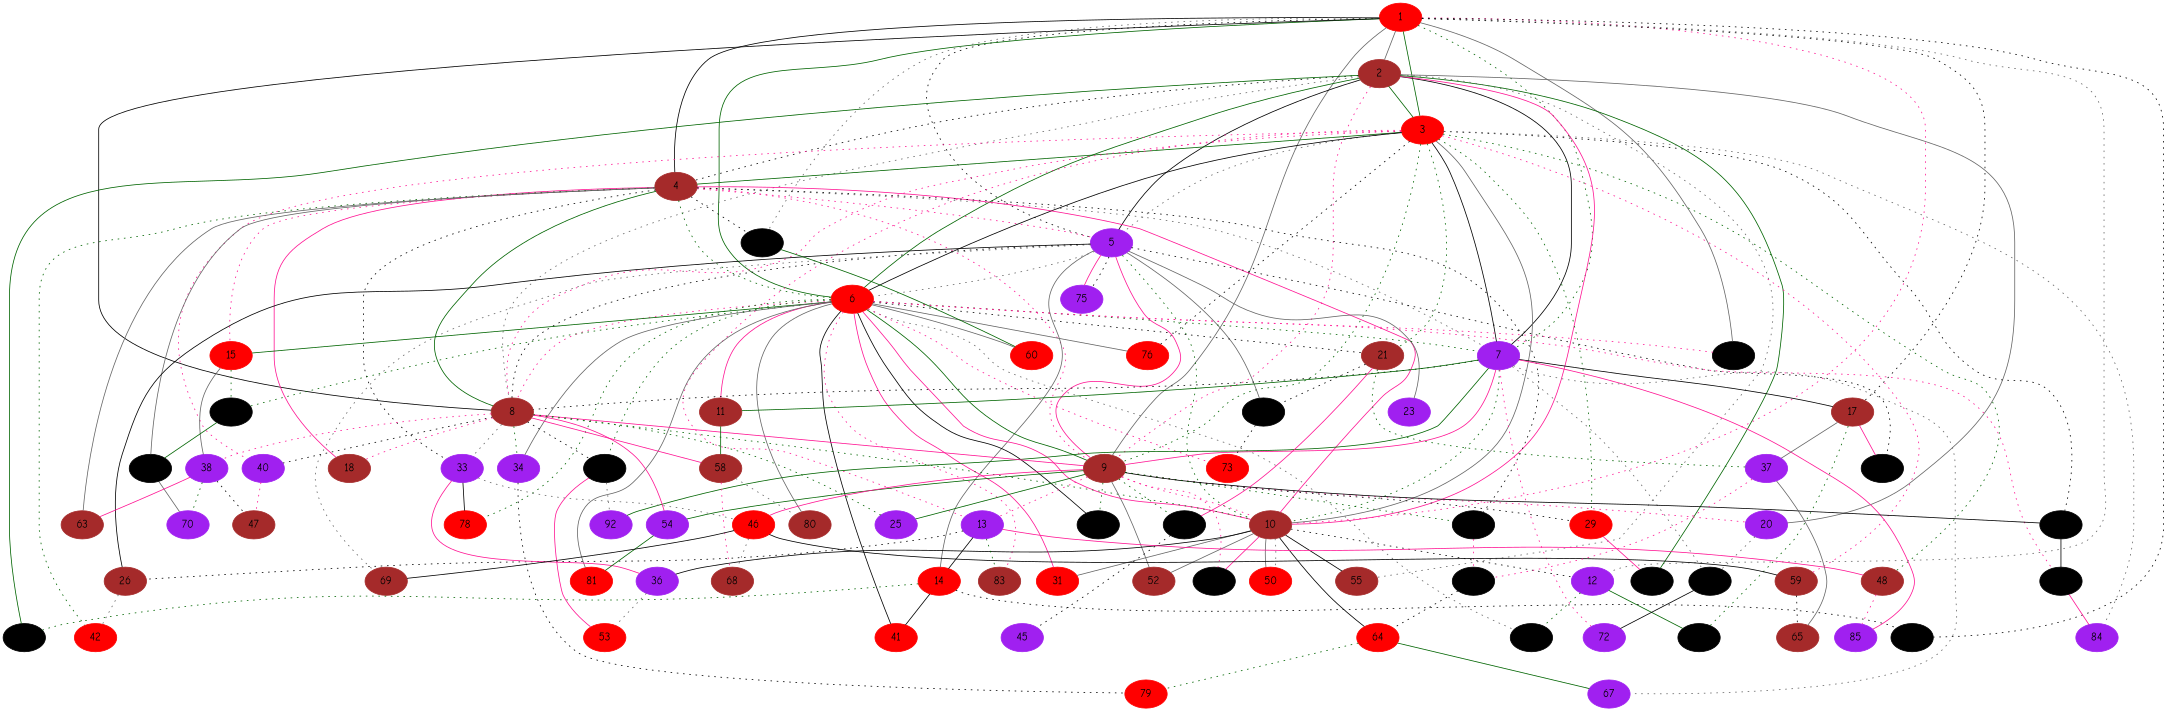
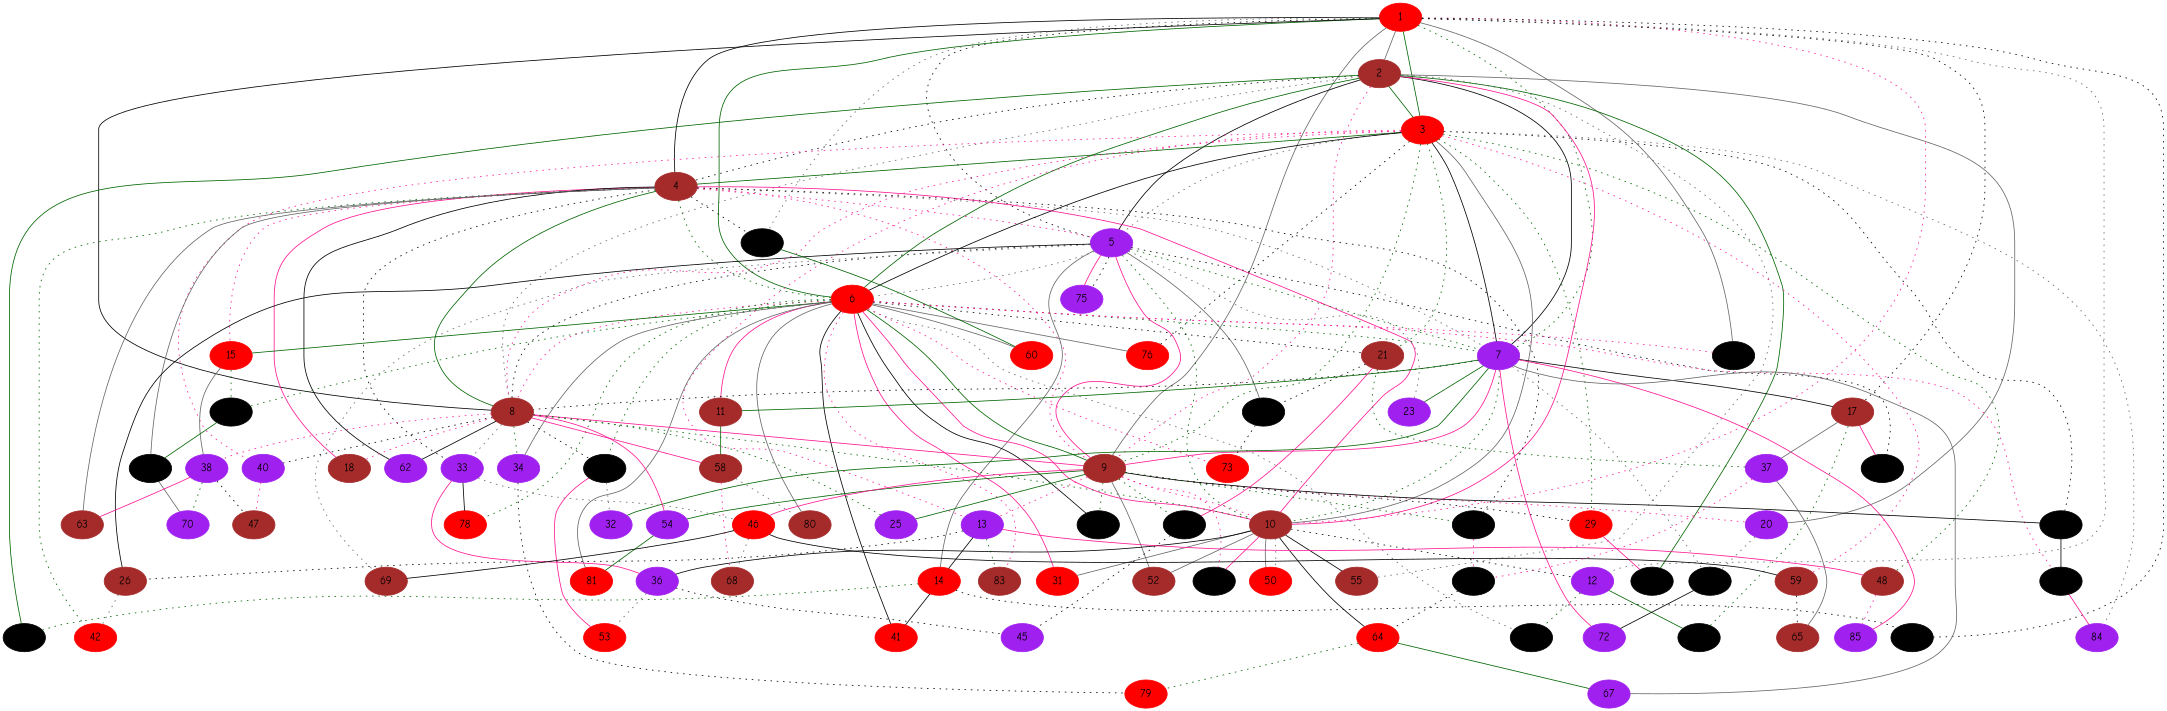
none -> (1288, 294)
(1305, 319) -> (1305, 319)
none -> (1454, 384)
none -> (406, 468)
(1955, 478) -> (1955, 478)
(1522, 485) -> (1522, 485)
(611, 525) -> (611, 525)
none -> (838, 614)
